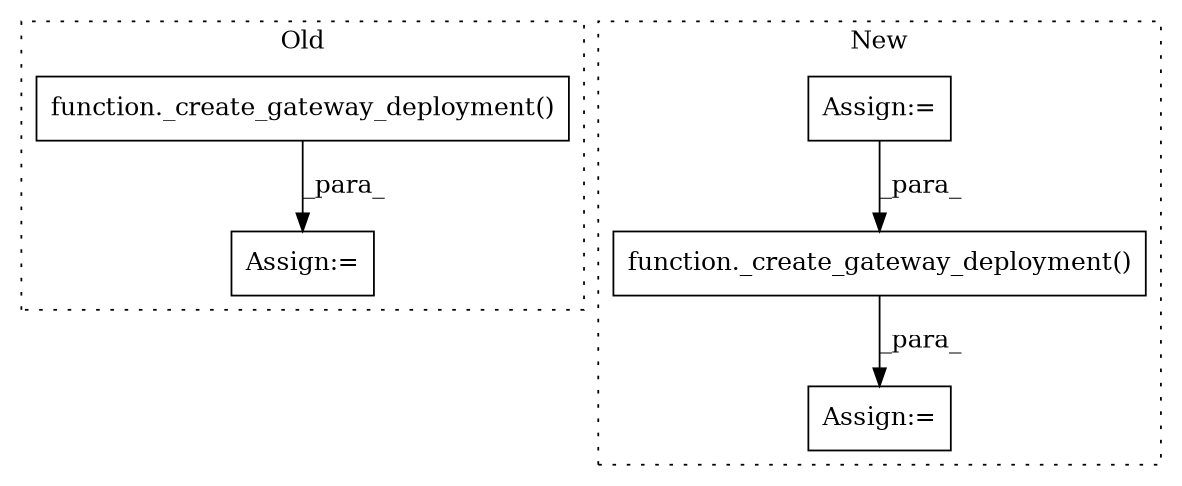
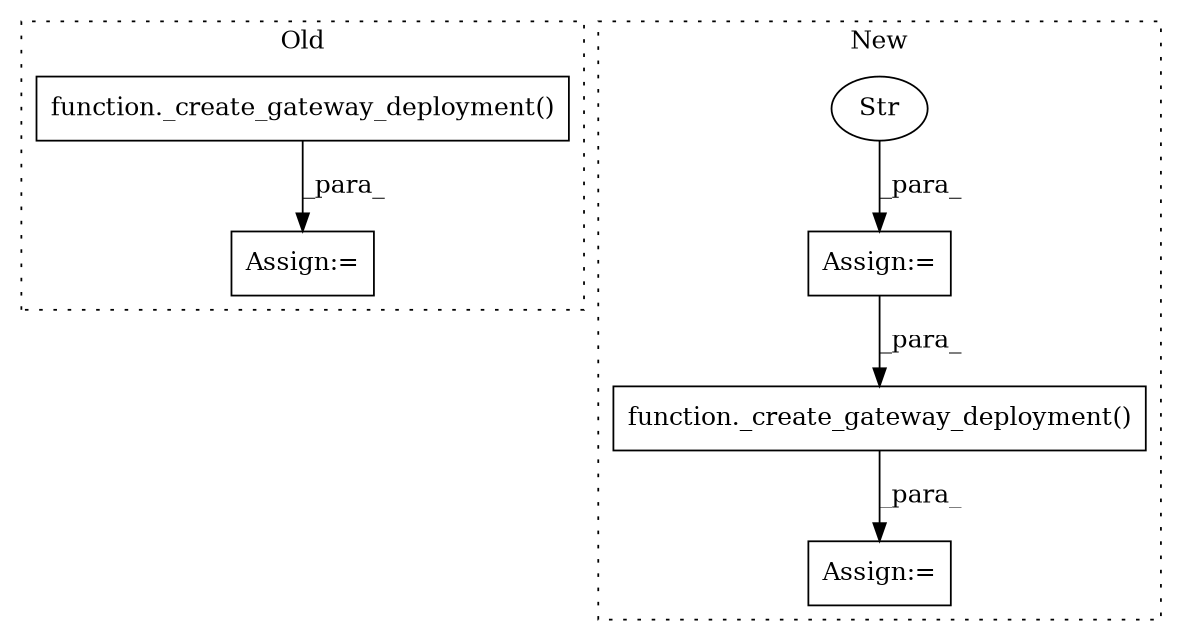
none -> (880, 109)
